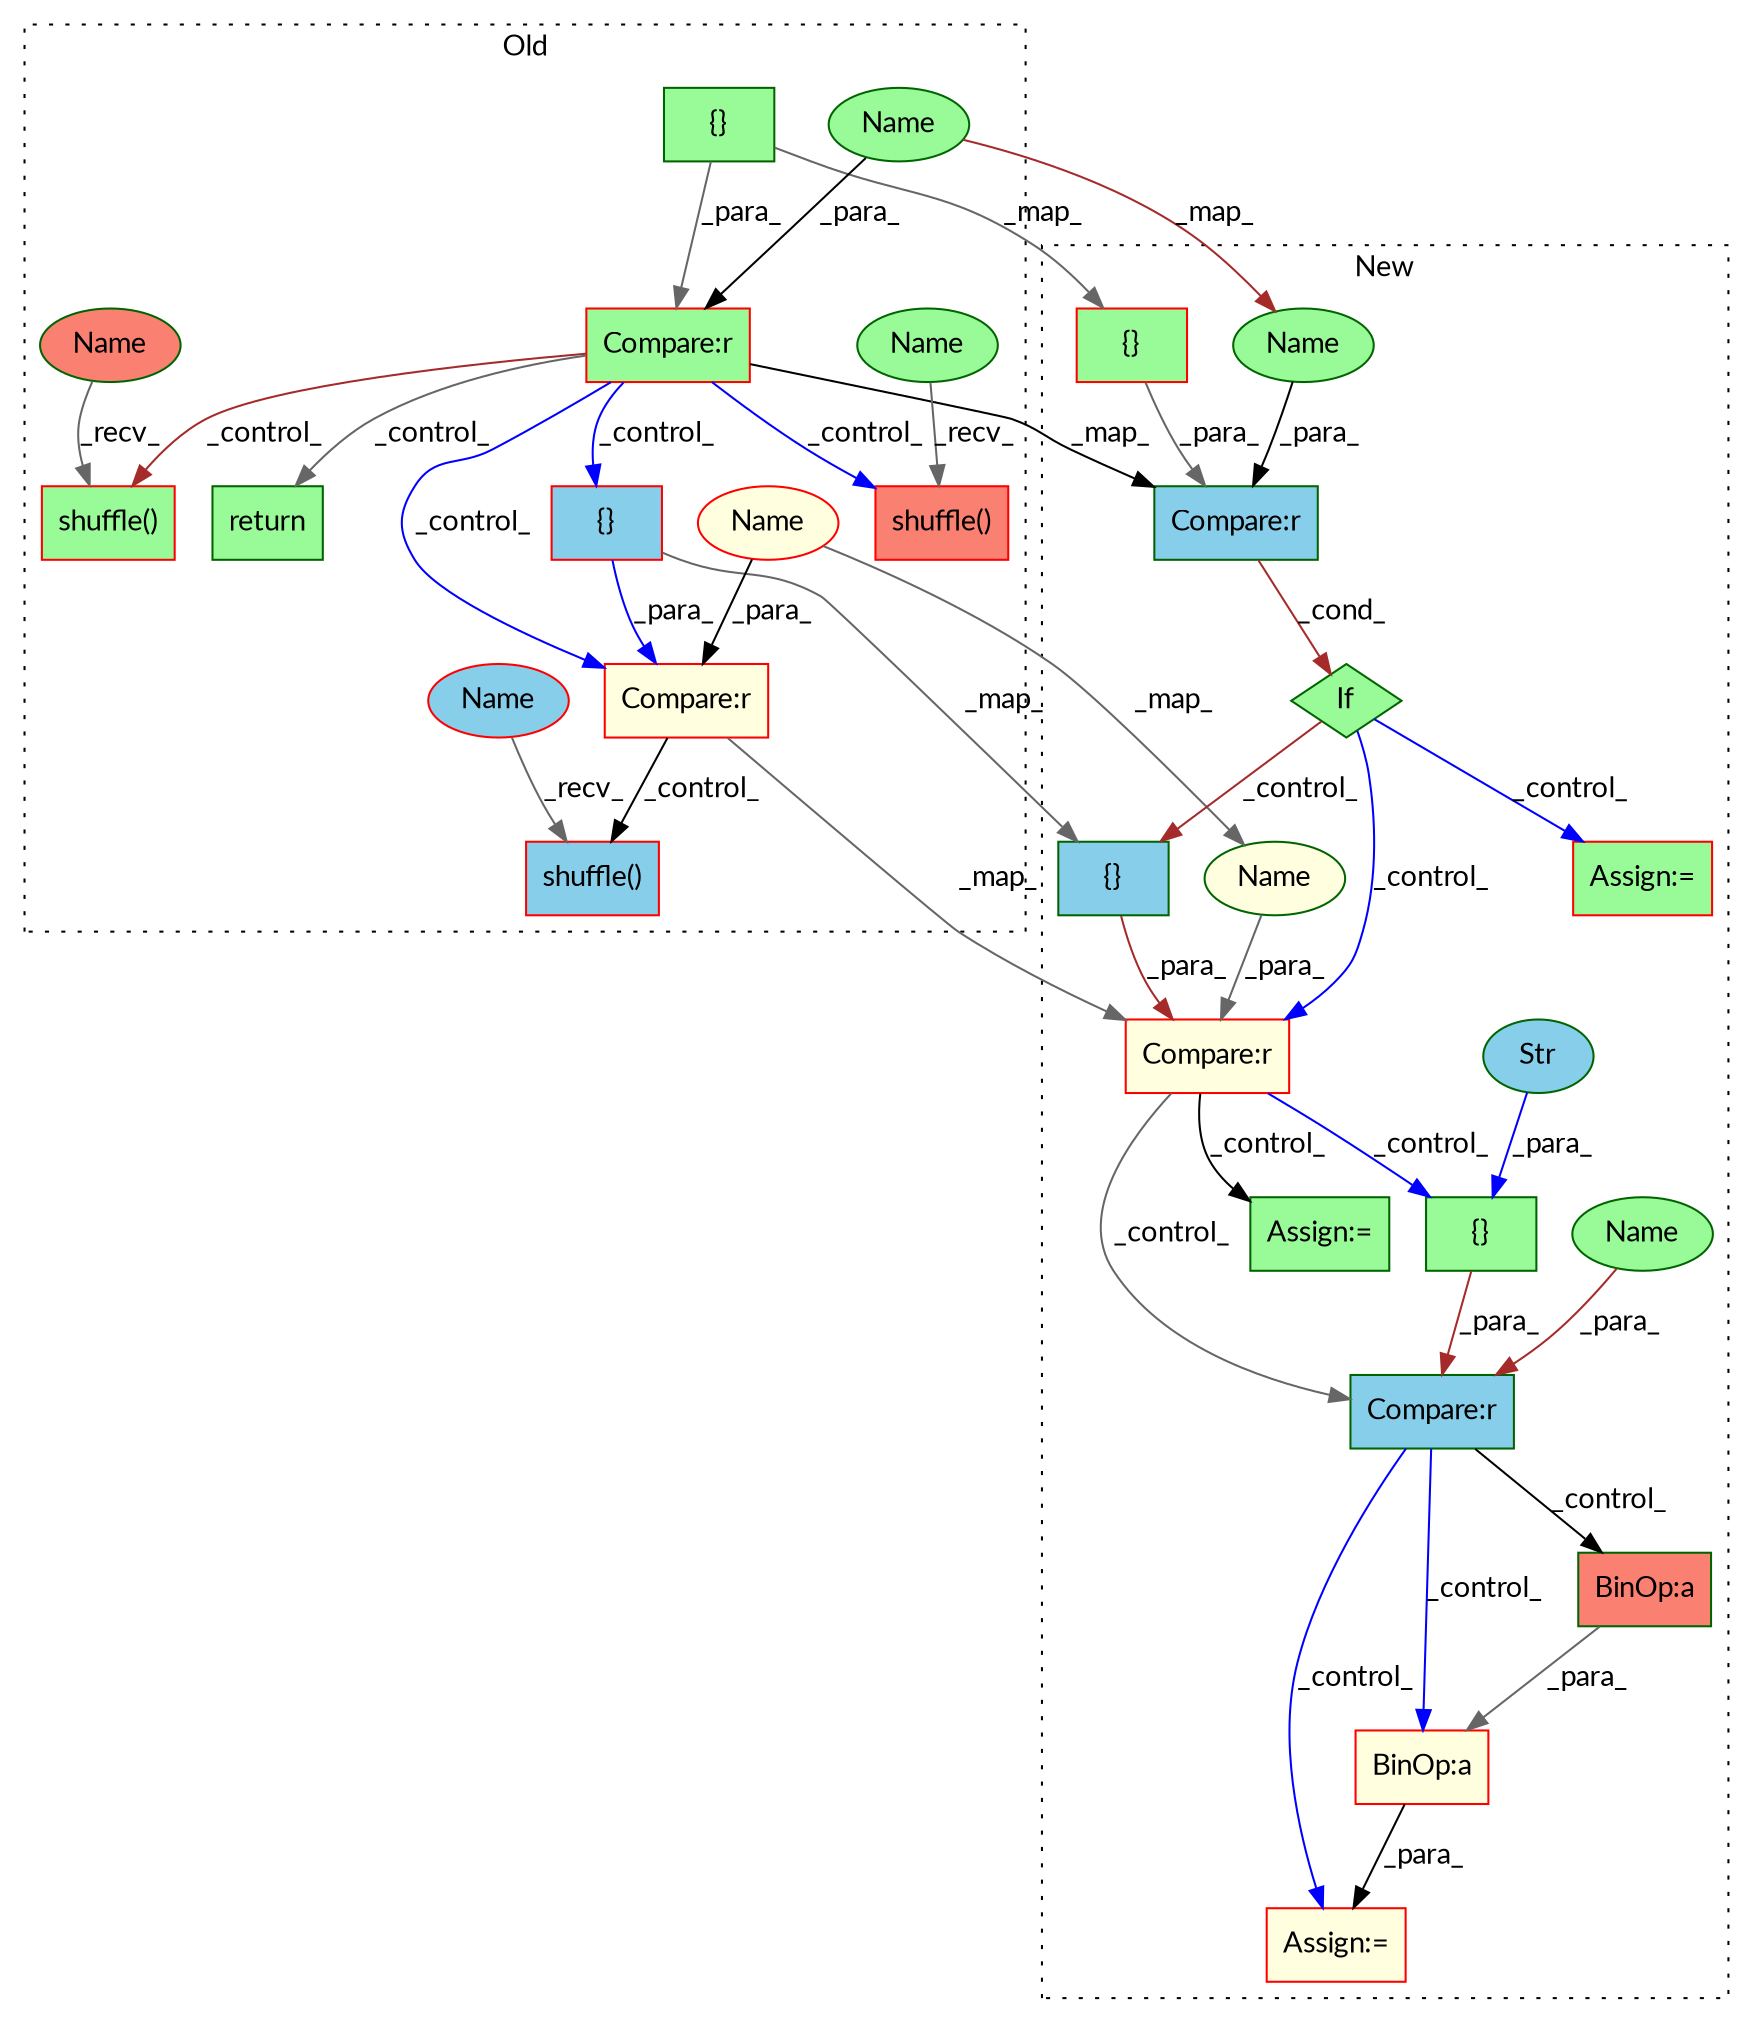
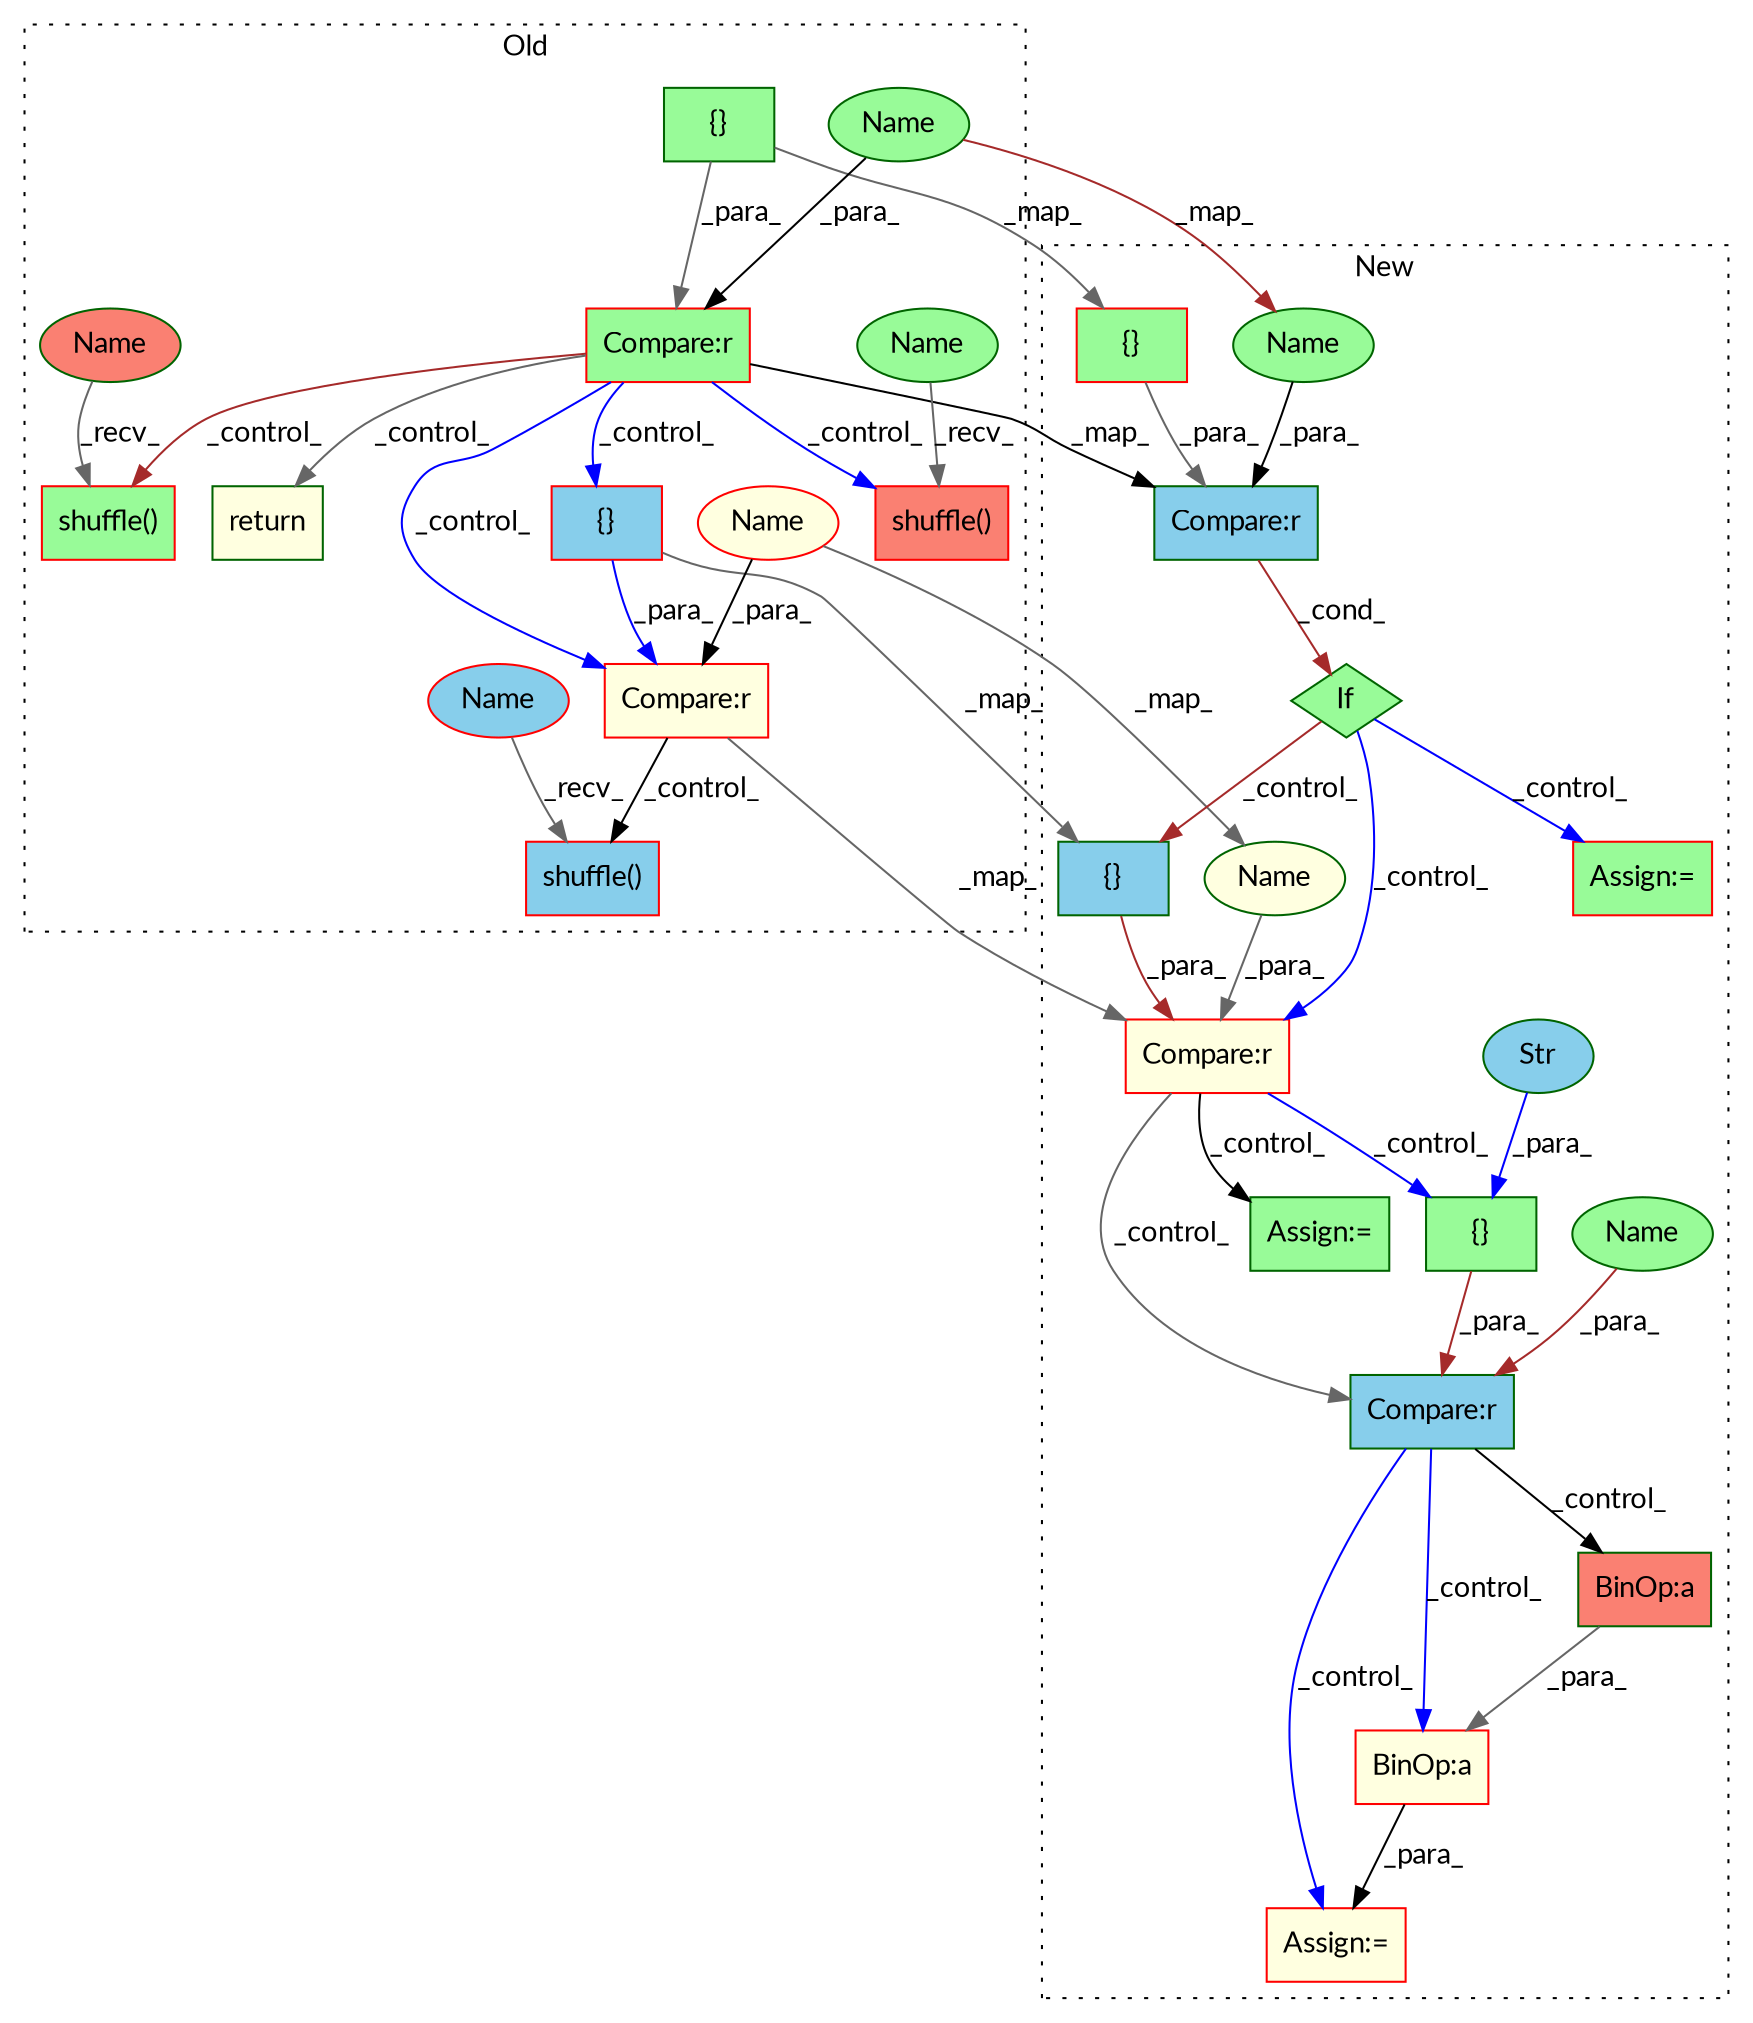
(268, 523) -> (268, 523)
